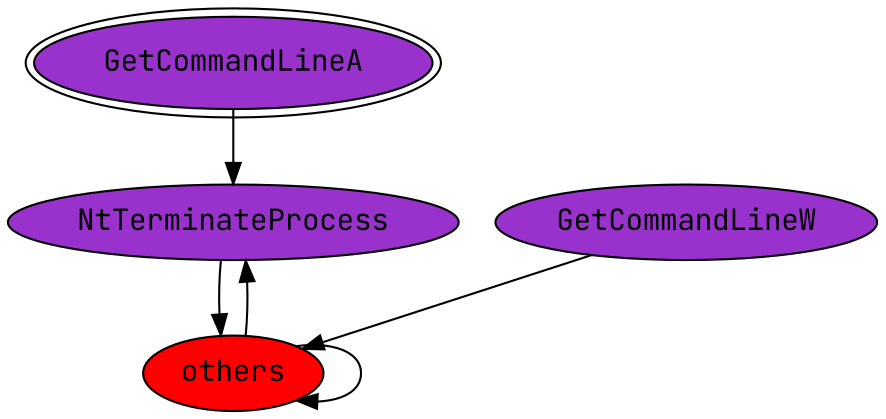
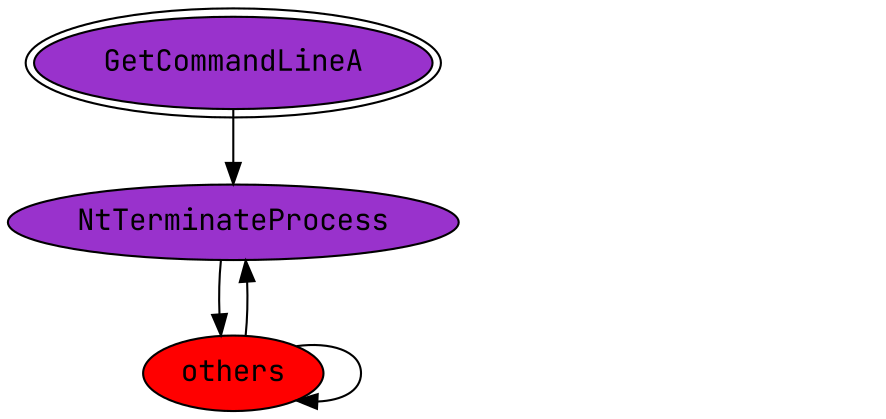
(686, 222) -> none
